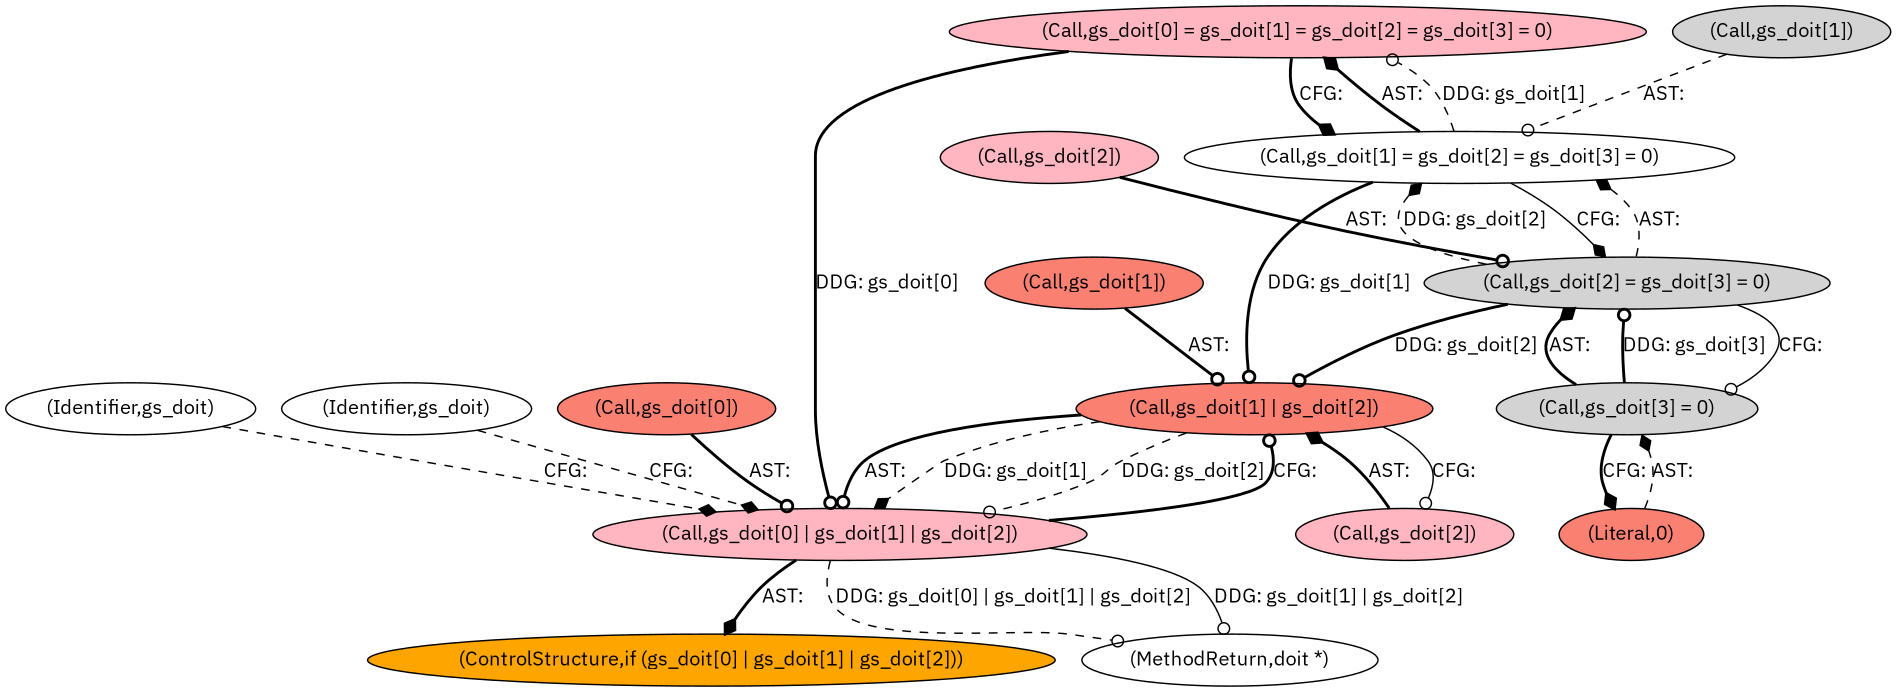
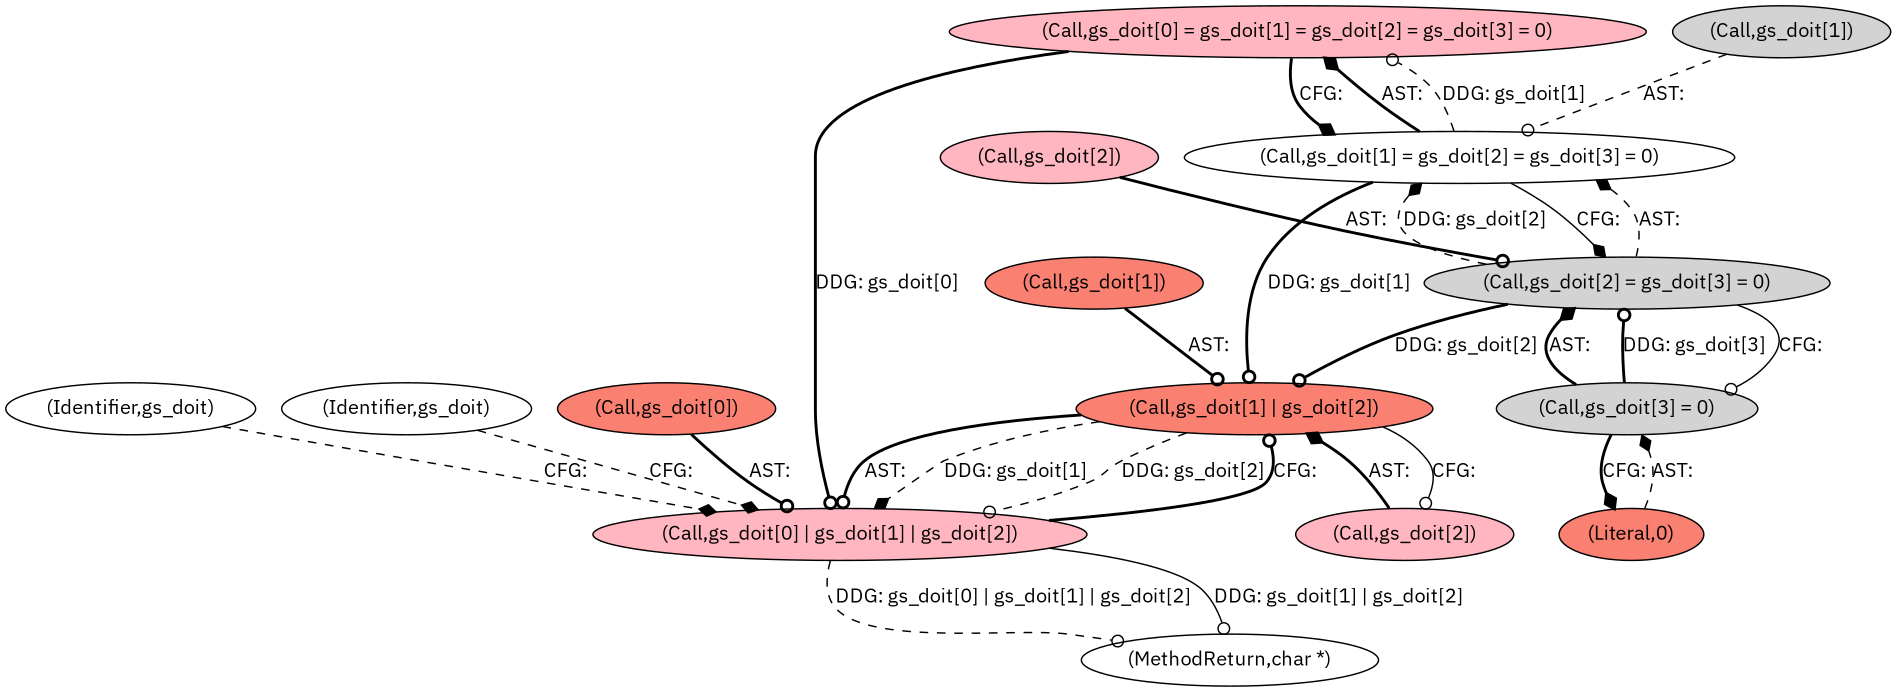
(711, 660) -> none
(1230, 660) -> (1230, 660)
